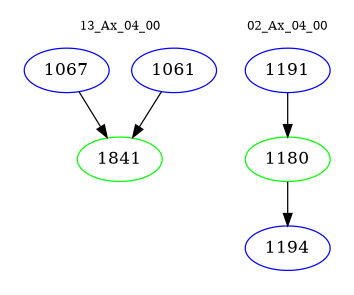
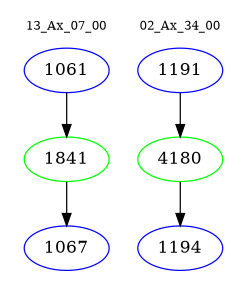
(120, 27) -> (67, 27)
(288, 27) -> (180, 27)
(90, 109) -> (67, 198)
(288, 159) -> (180, 159)
